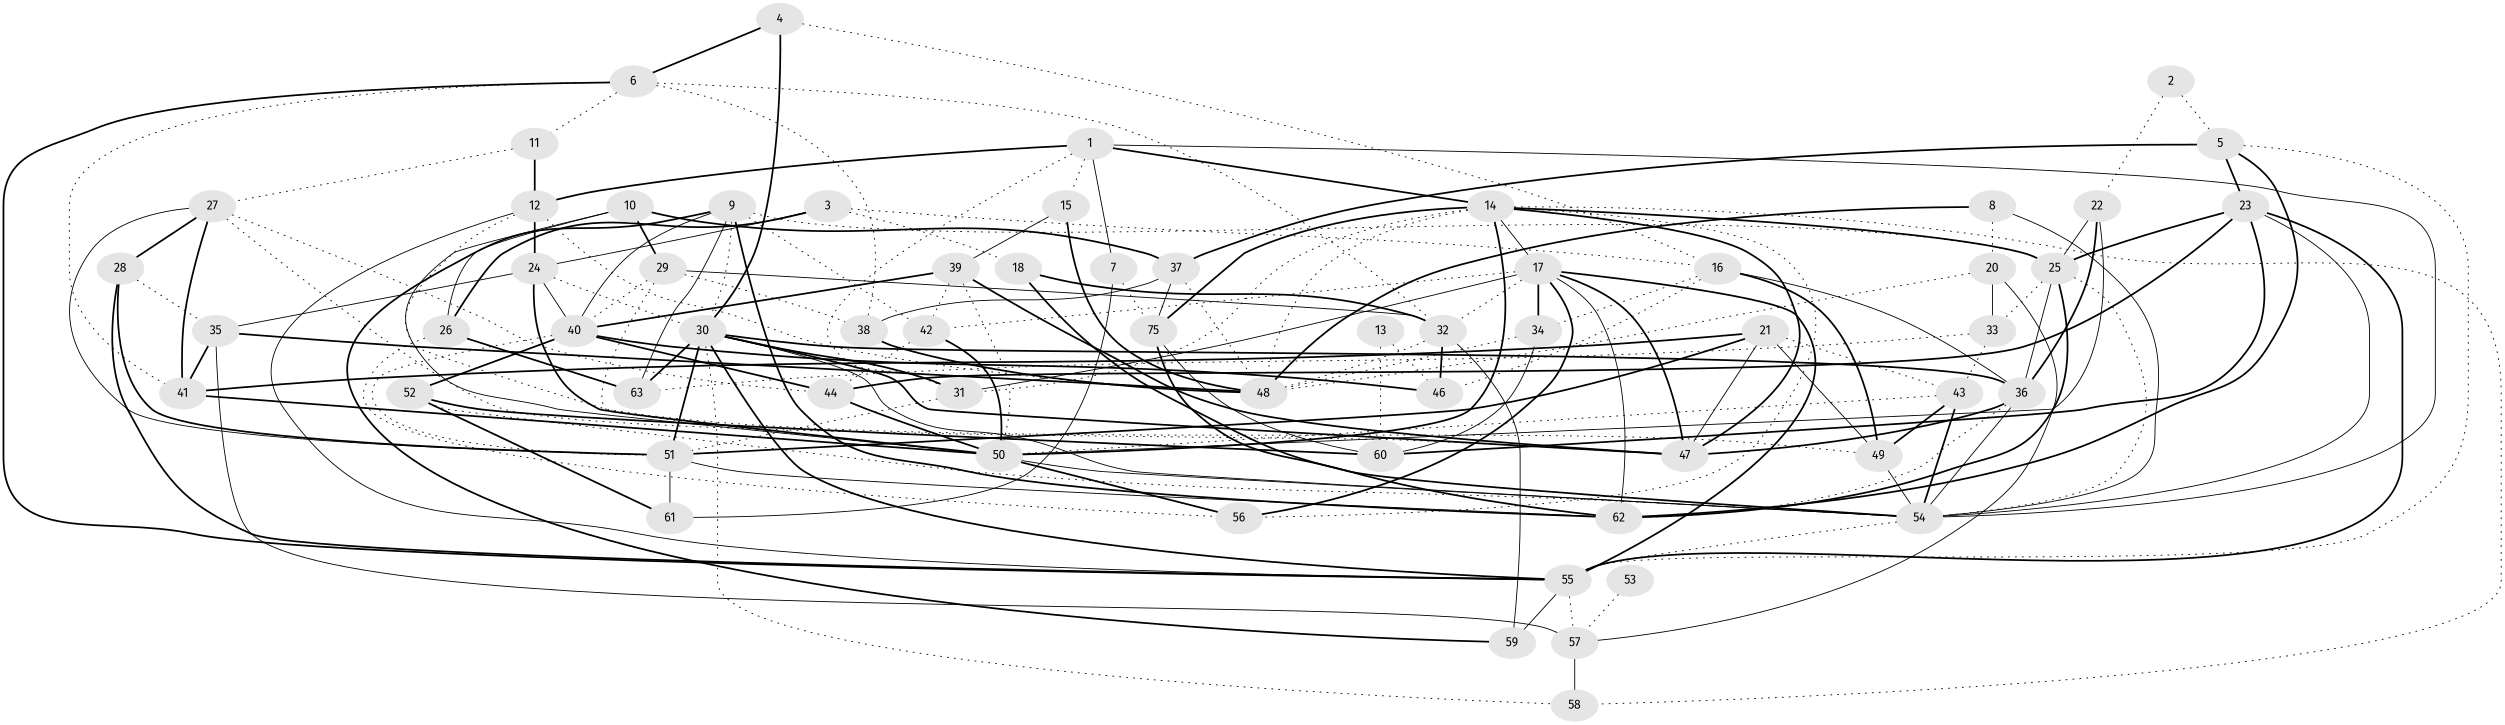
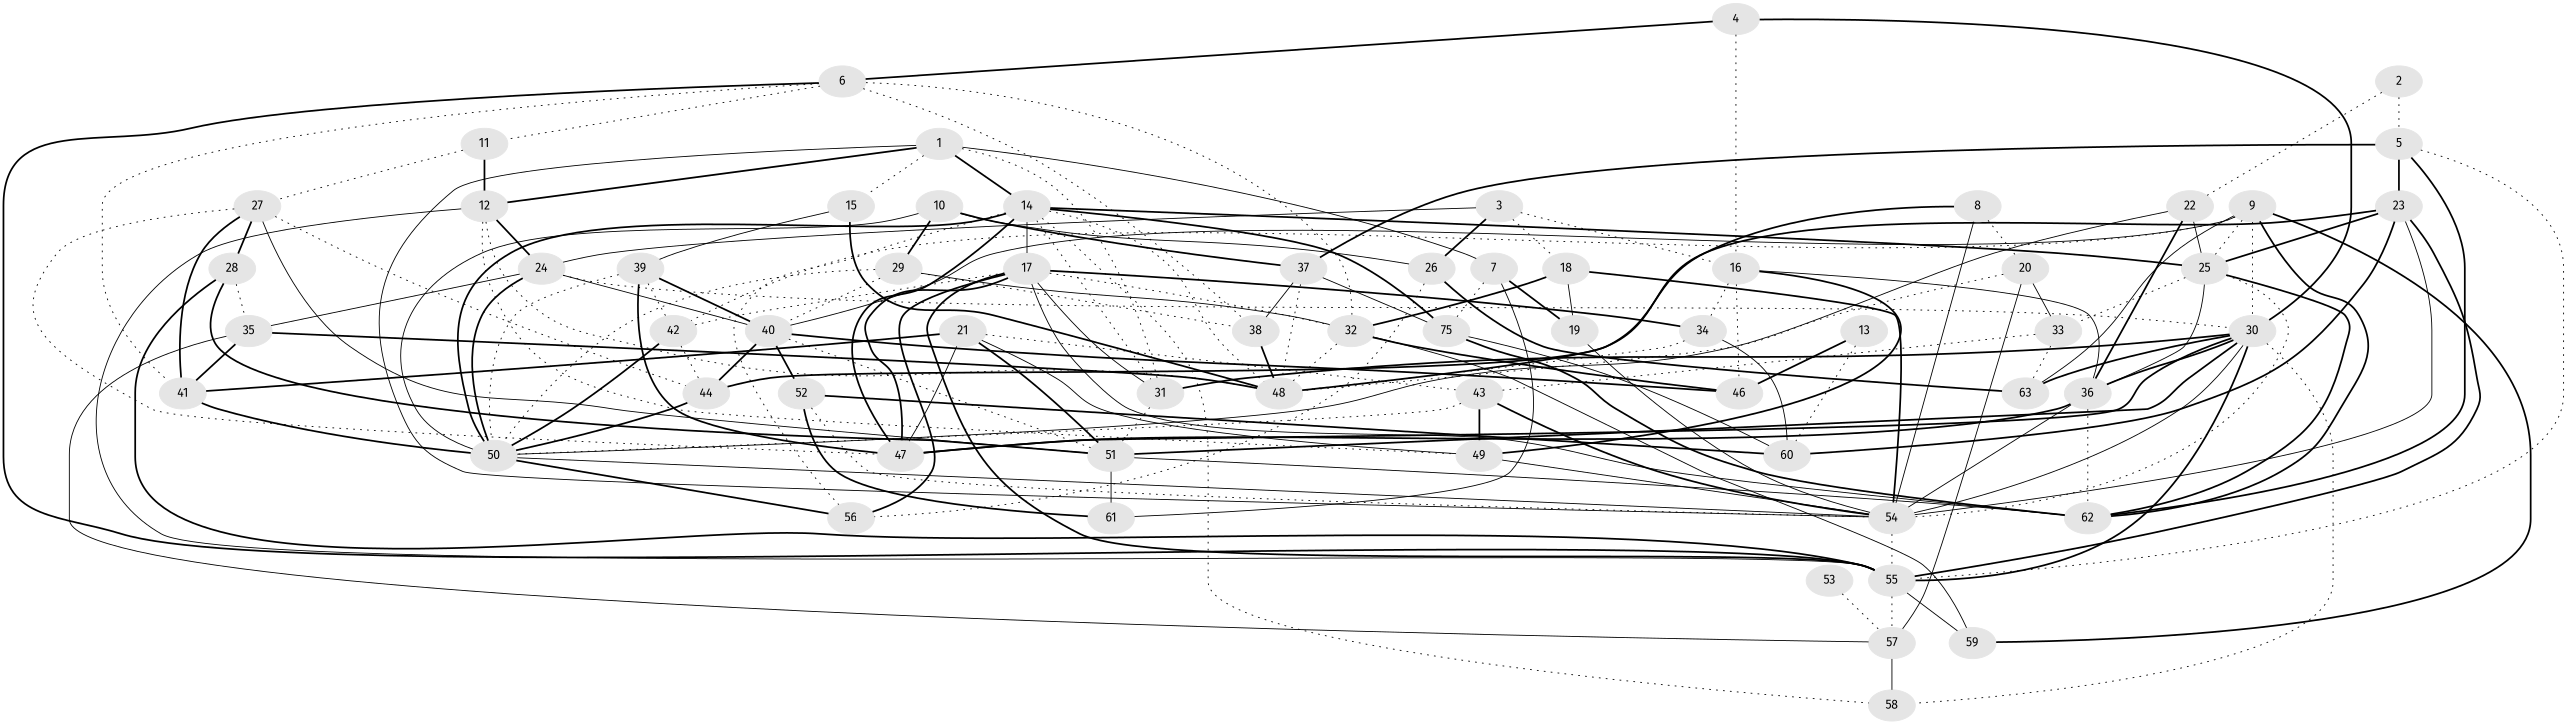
none -> (1575, 331)
(1414, 366) -> (1795, 365)
